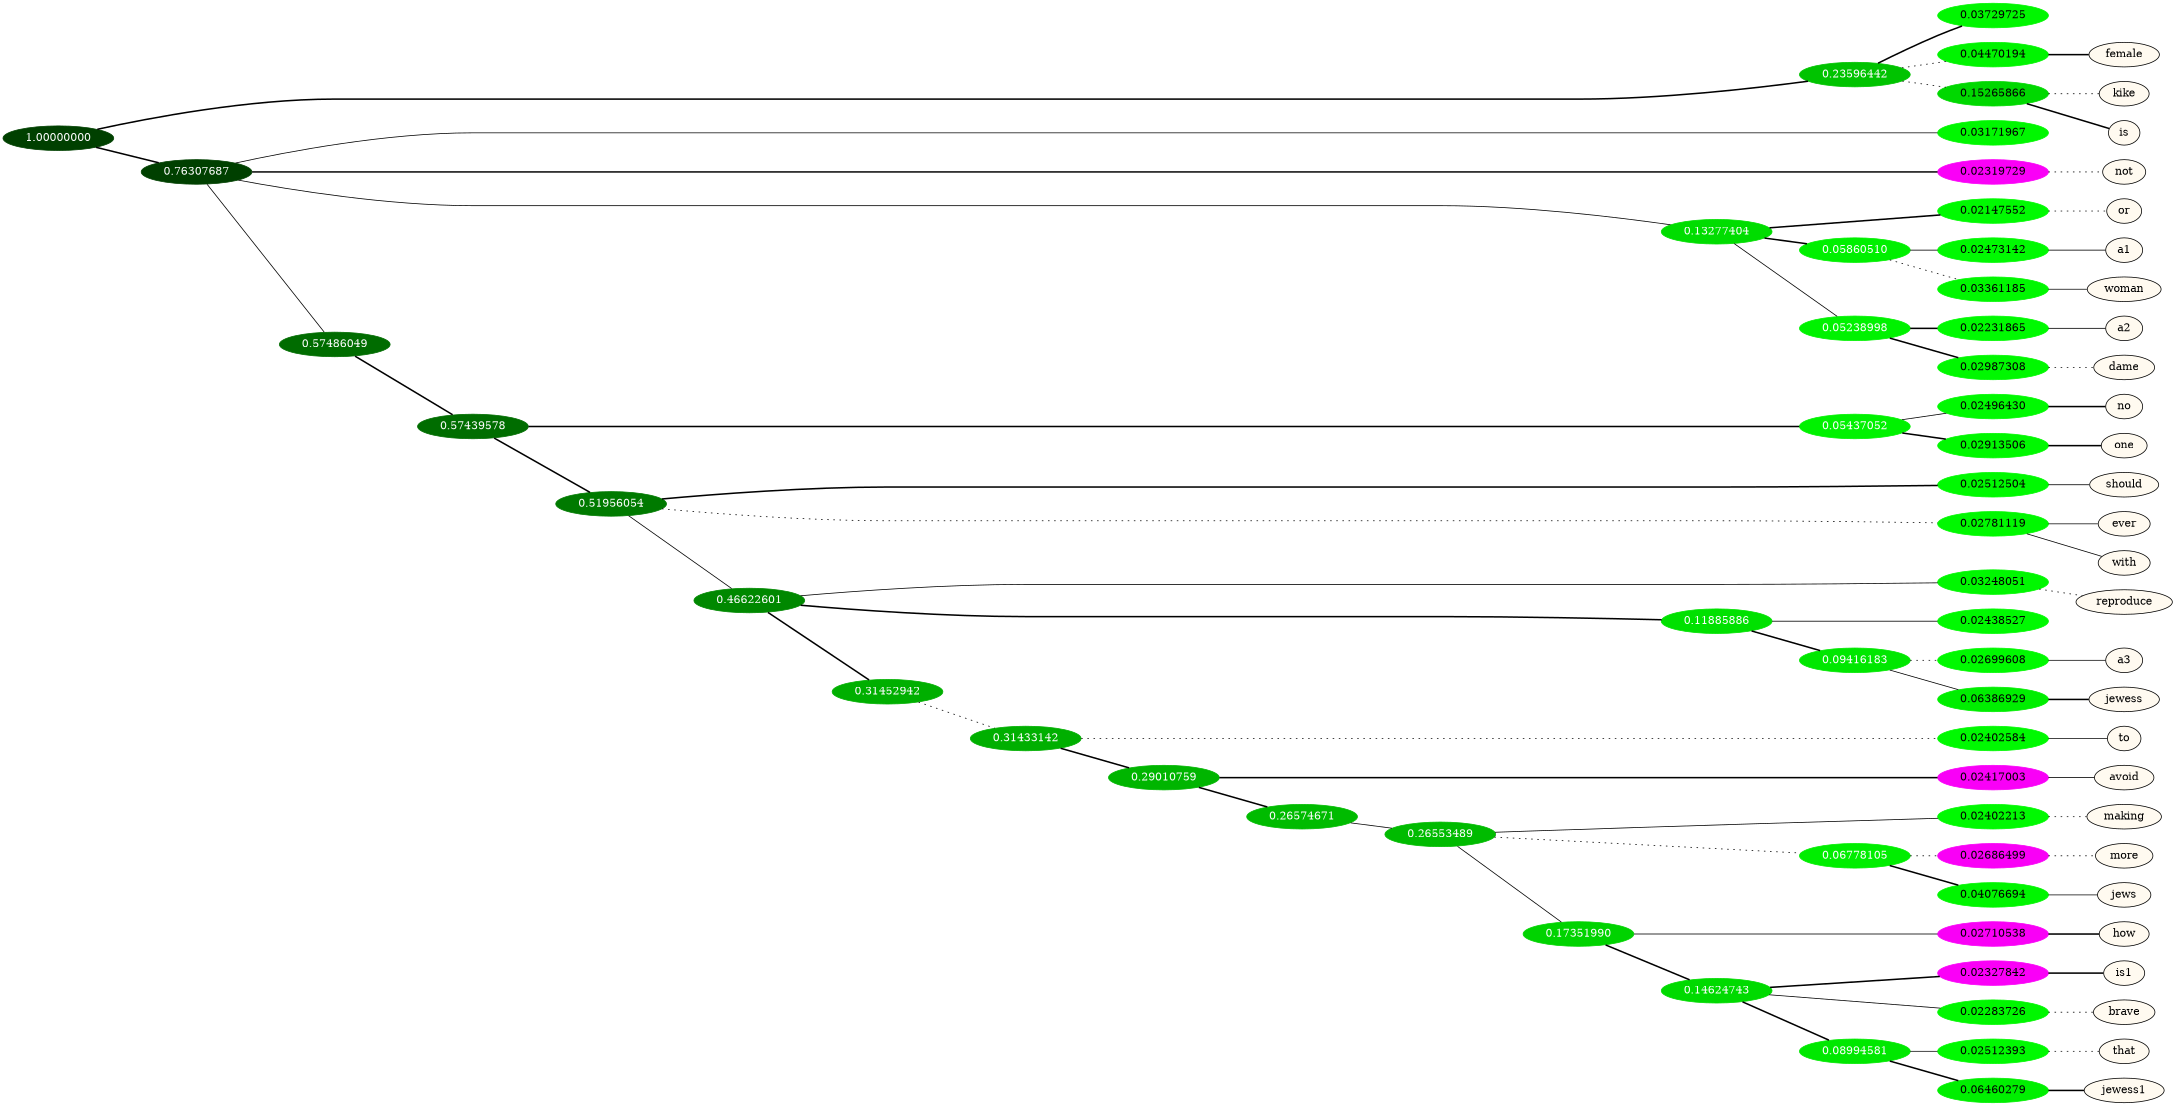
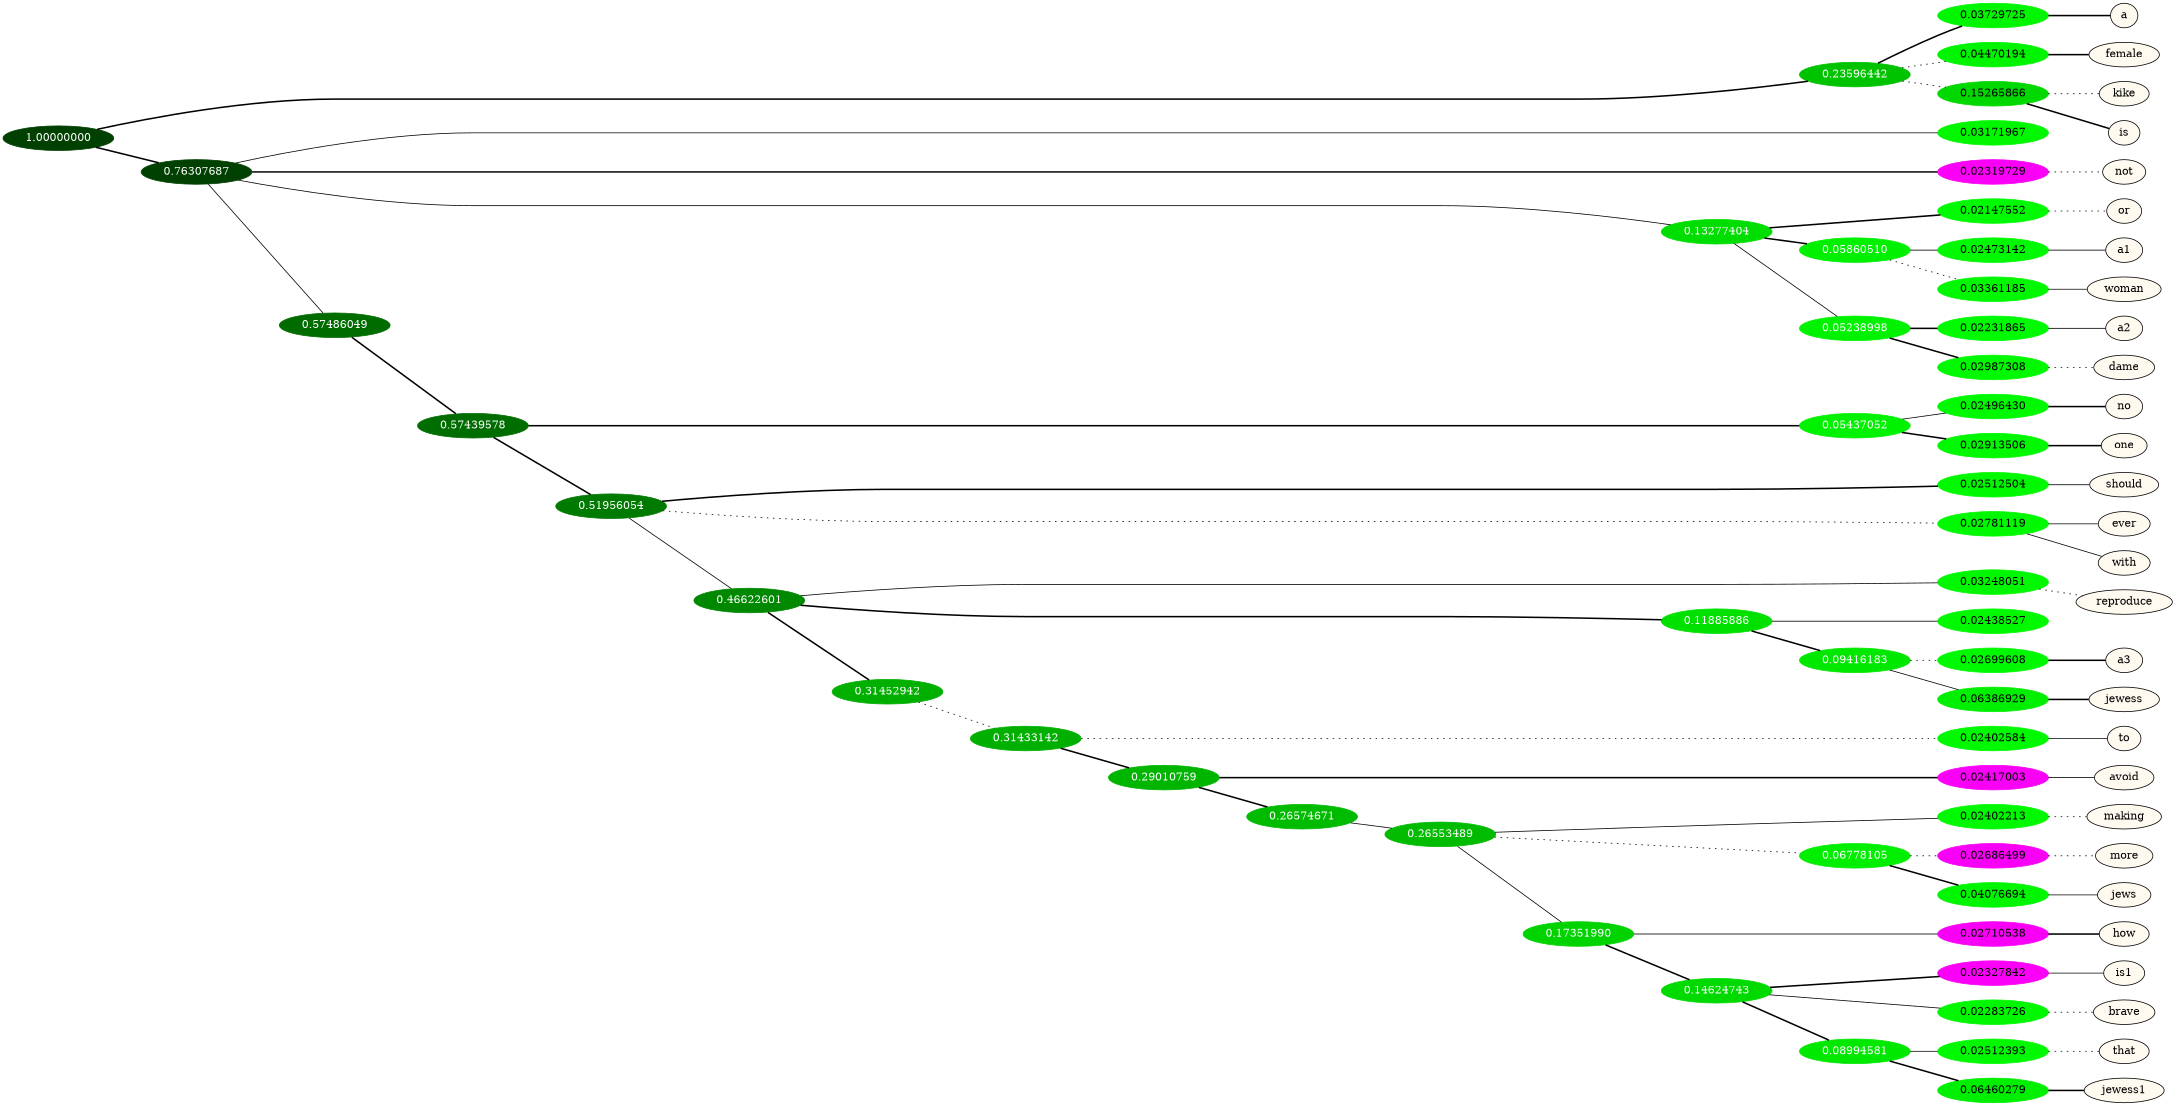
none -> (2124, 15)
(2077, 660) -> (2077, 660)
(2076, 973) -> (2076, 973)
